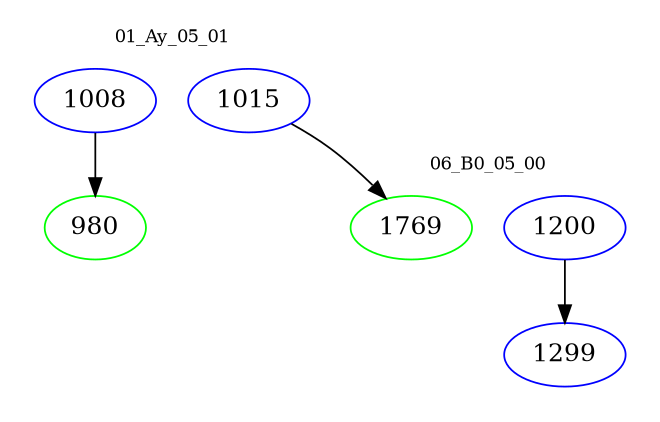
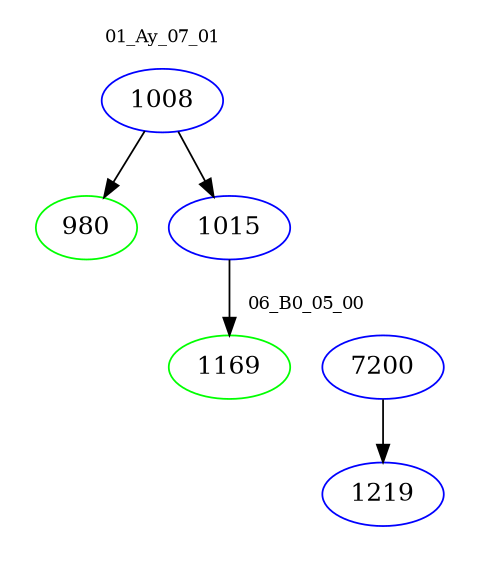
(172, 38) -> (162, 38)
none -> (192, 156)
(411, 228) -> (229, 367)
(565, 228) -> (383, 367)
(565, 355) -> (383, 494)
